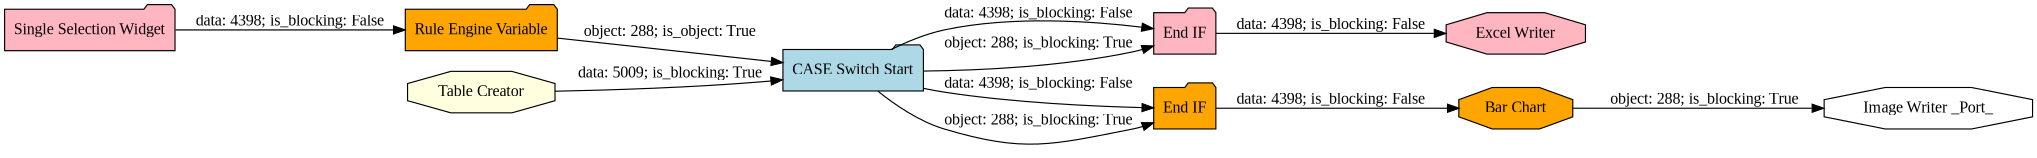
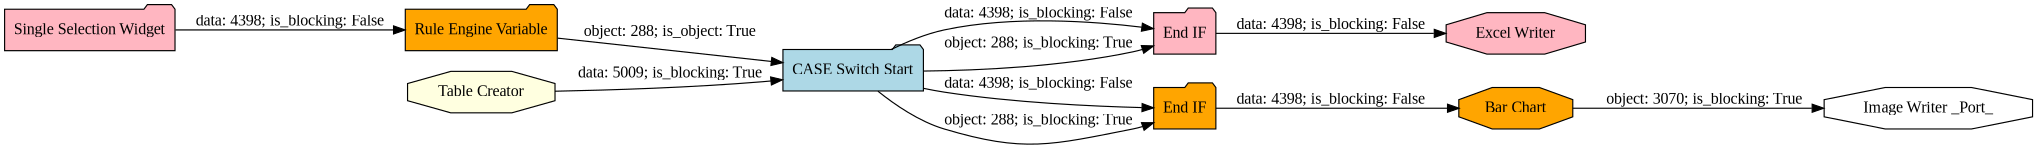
(1705, 100) -> (1705, 100)
